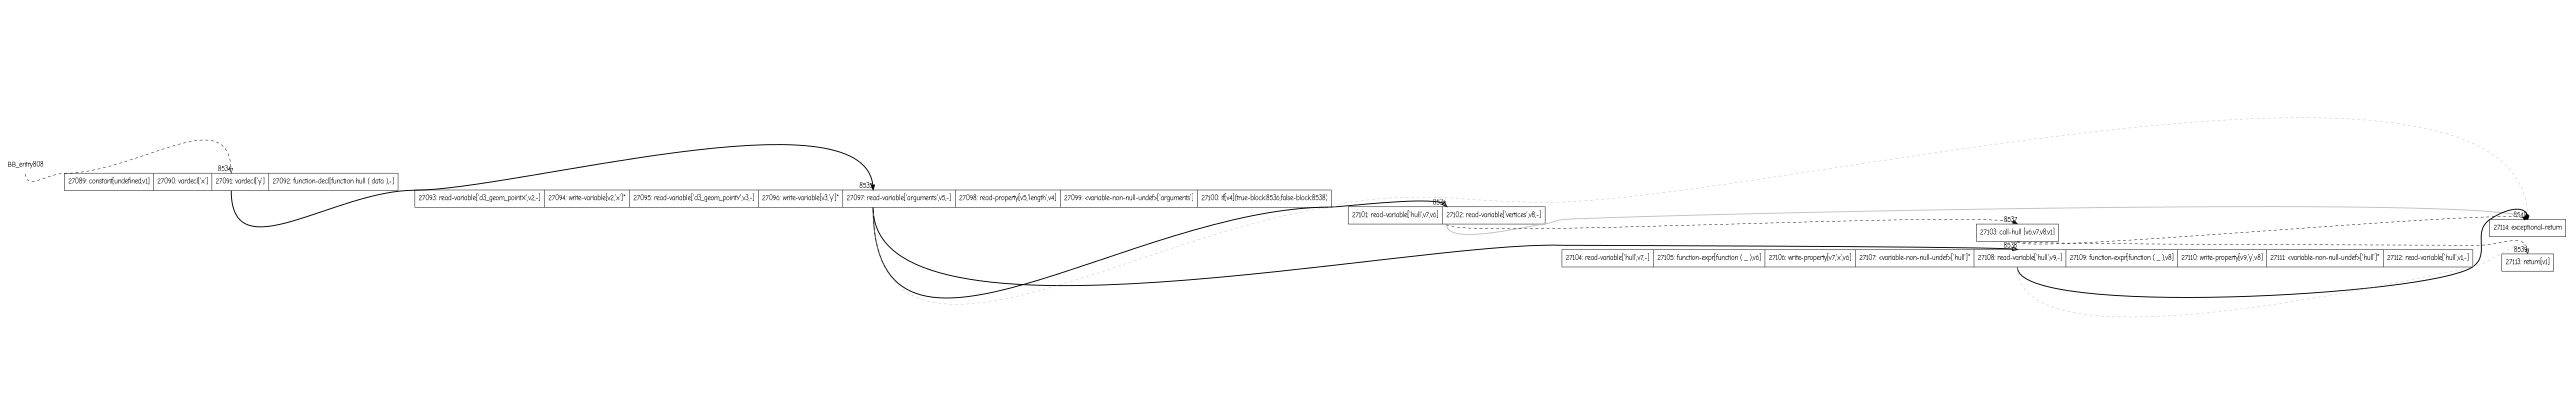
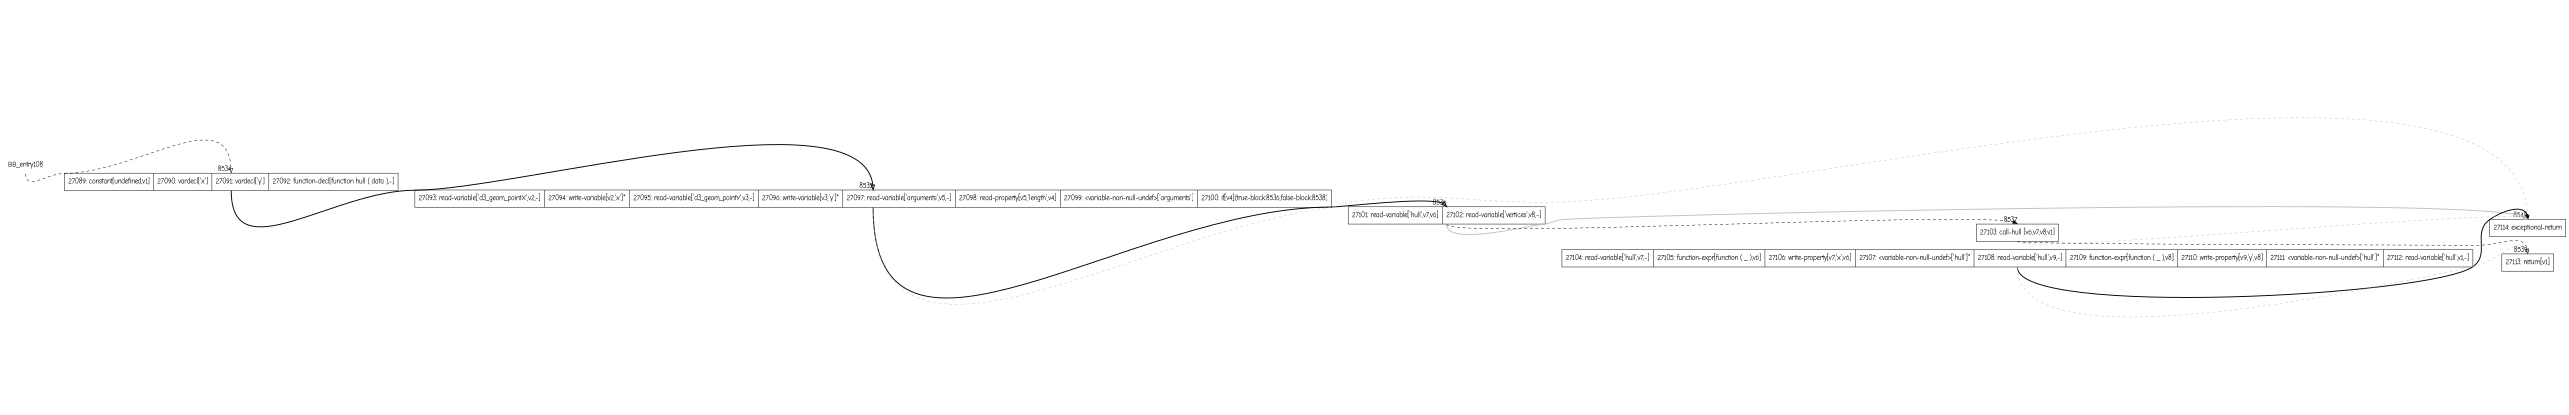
(26, 165) -> (26, 165)
(546, 173) -> (546, 173)
(2270, 231) -> (2270, 231)
(1426, 255) -> none
